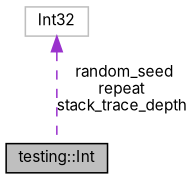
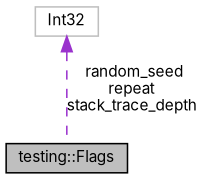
(57, 158) -> (67, 158)
